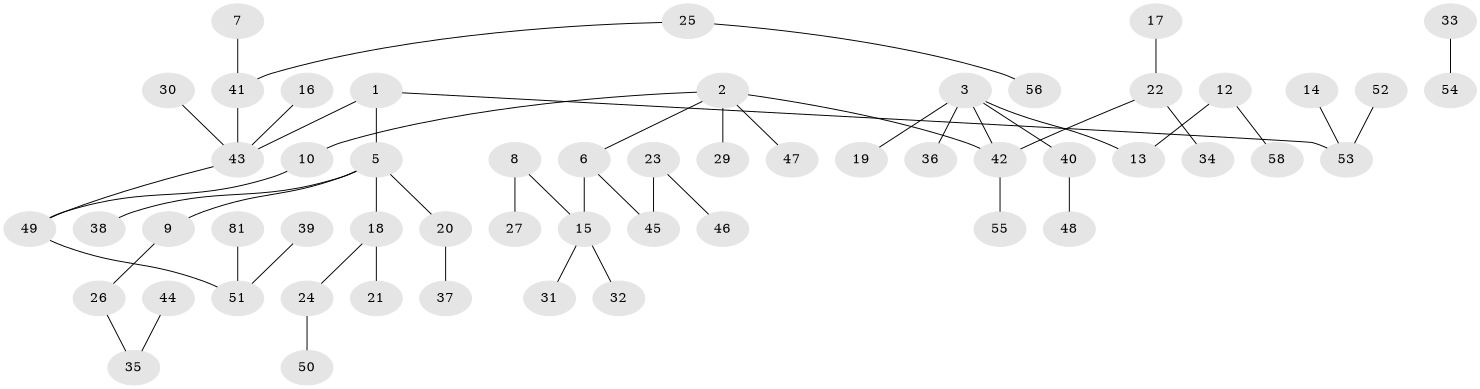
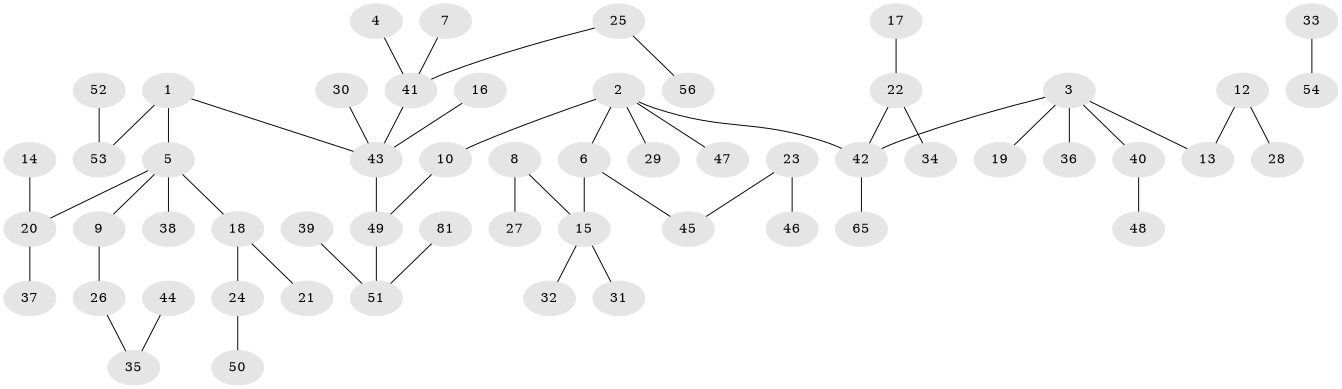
none -> (376, 21)
(1329, 125) -> (30, 195)
(1277, 160) -> (1277, 160)
(1000, 229) -> (861, 229)
